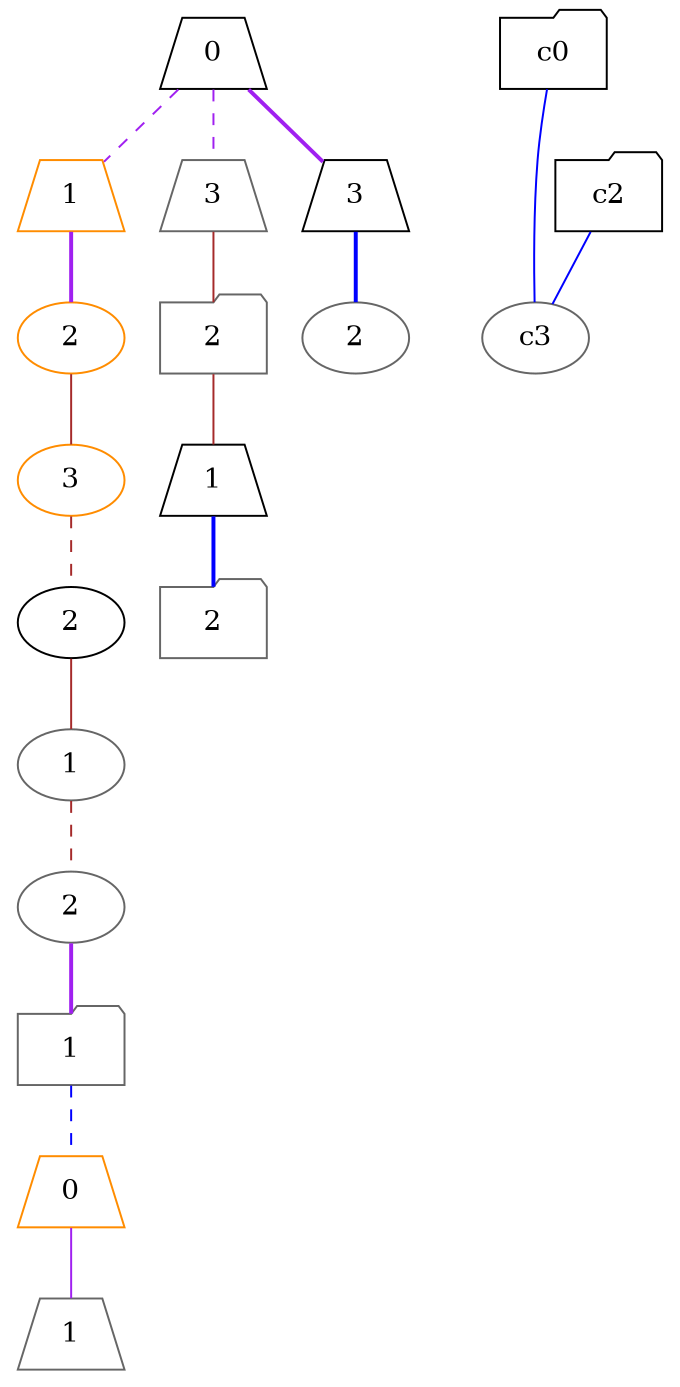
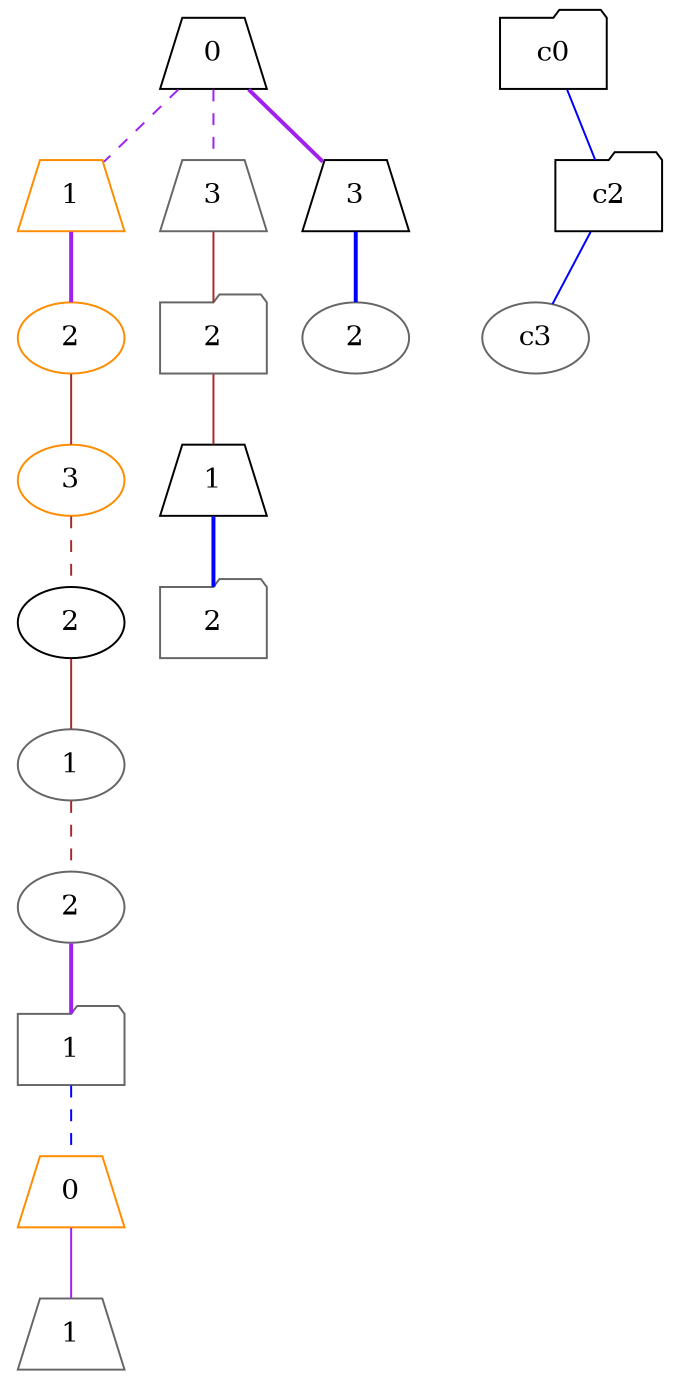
(535, 195) -> (581, 125)
